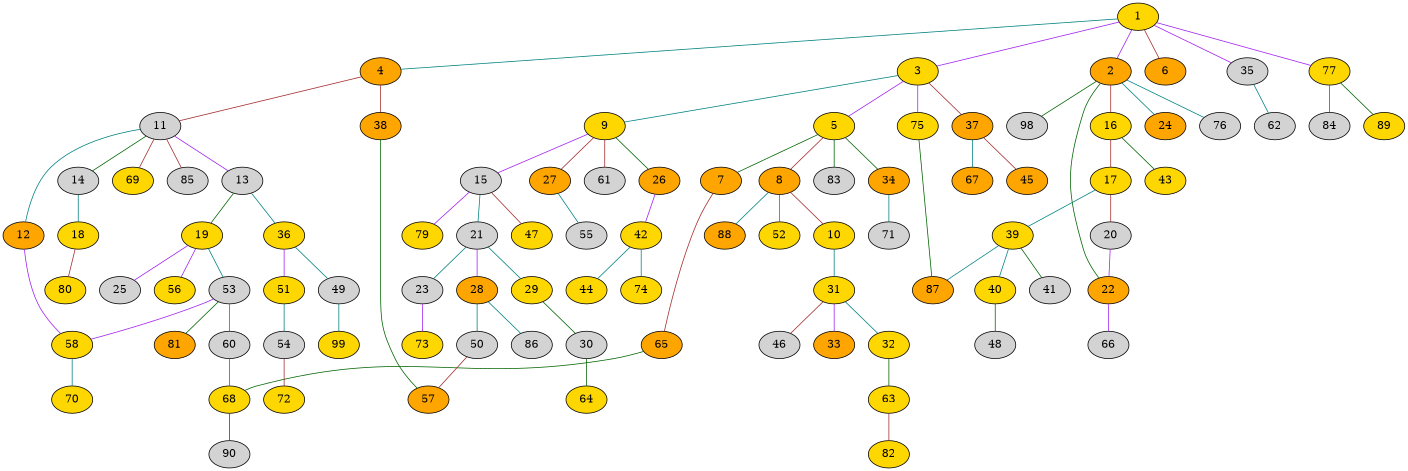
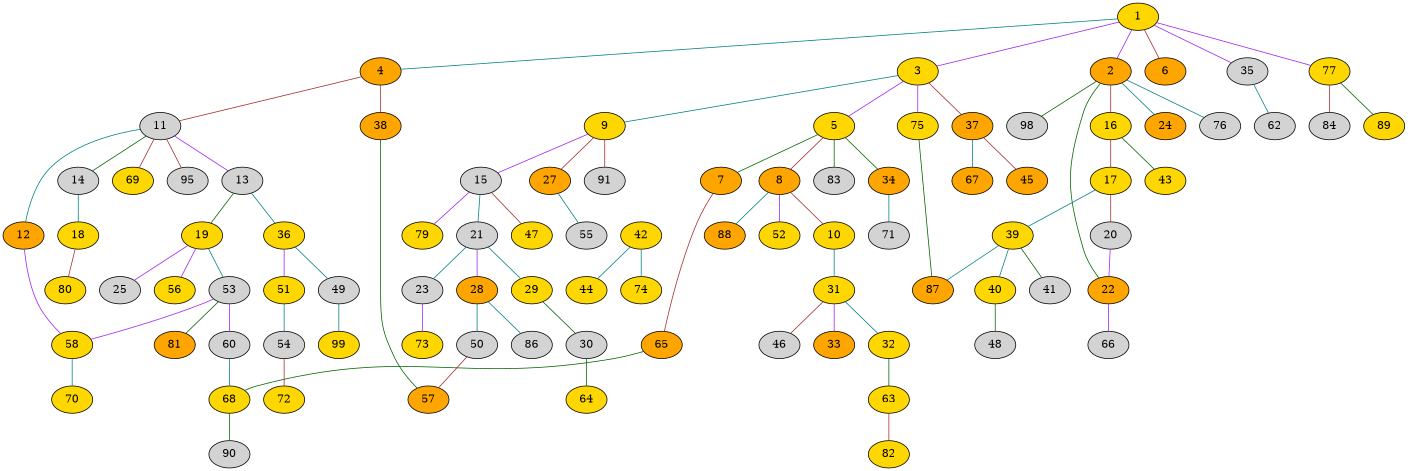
(188, 181) -> (188, 181)
(605, 181) -> (605, 181)
(659, 181) -> none
